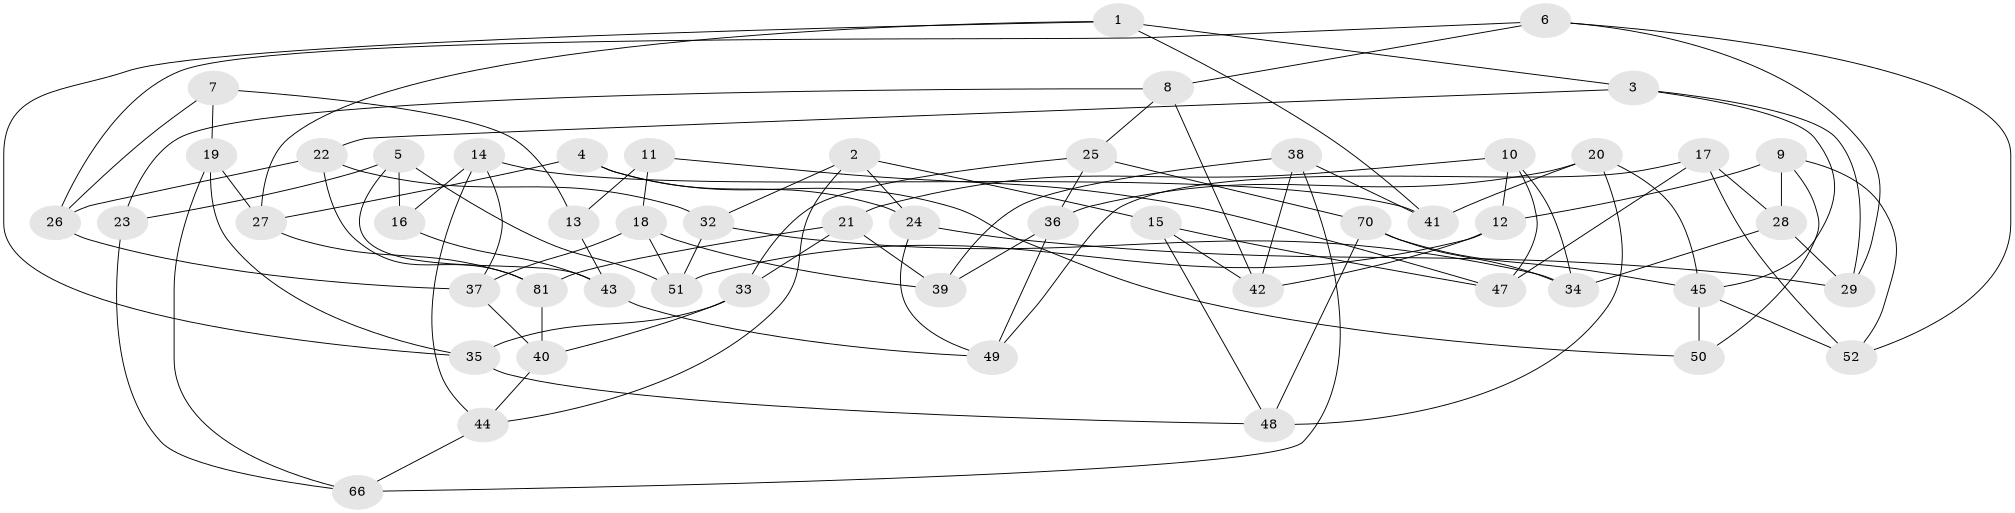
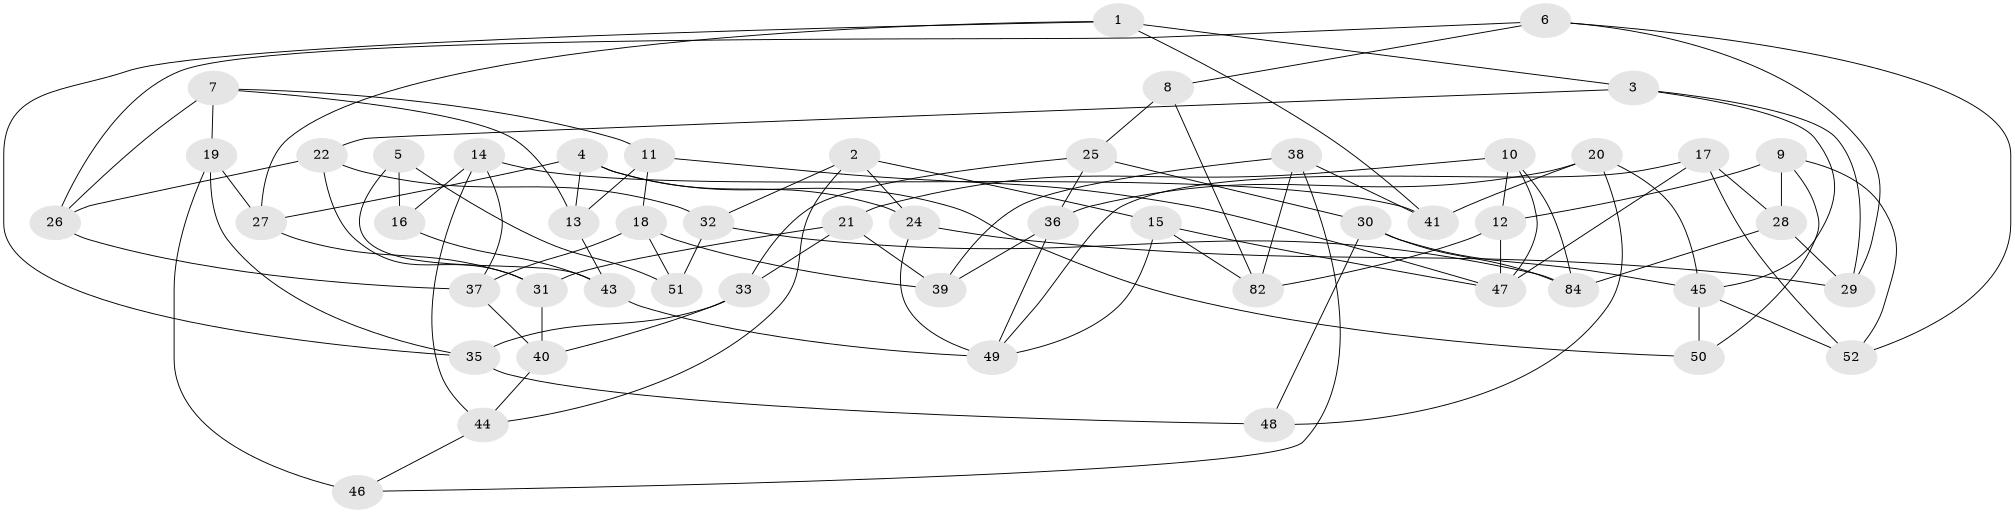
none -> (437, 104)
none -> (577, 195)
(123, 223) -> none
(1366, 223) -> (1366, 223)
(1089, 256) -> (1501, 253)
(542, 290) -> (542, 290)
(1258, 290) -> (1258, 290)
(1574, 290) -> (1574, 290)
(1213, 324) -> (1104, 318)
(358, 492) -> (358, 492)
